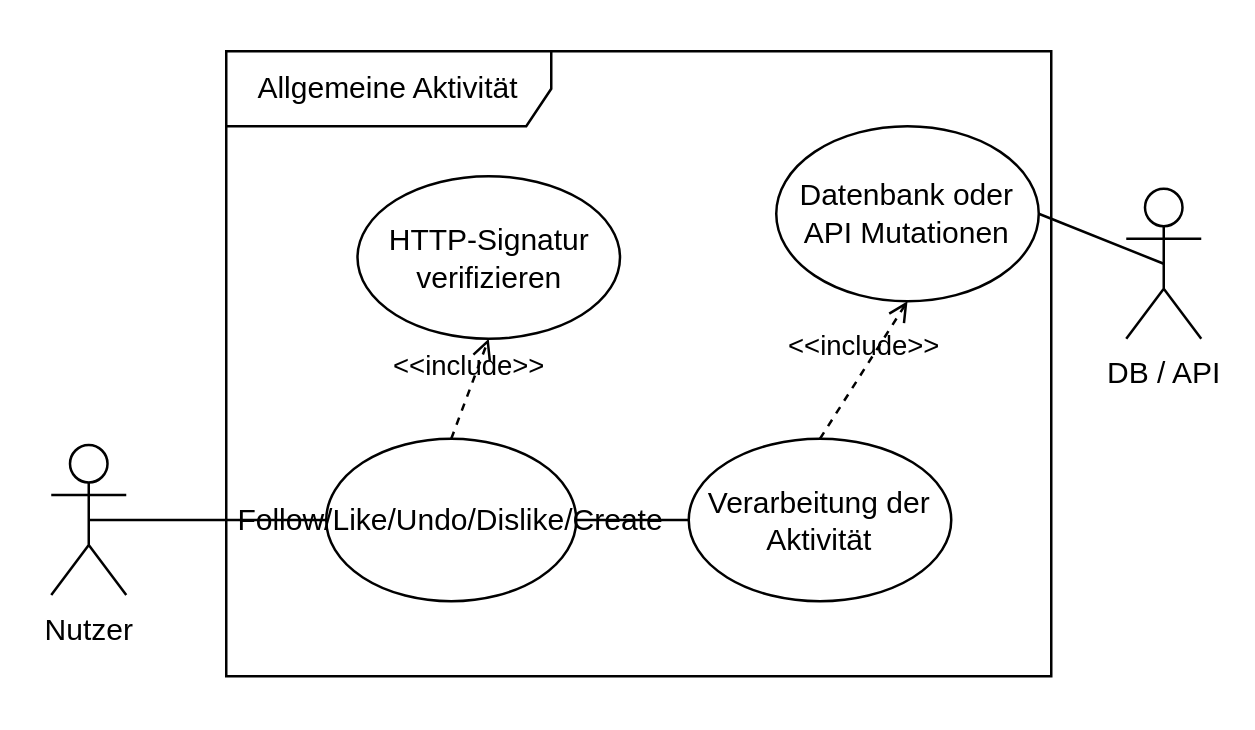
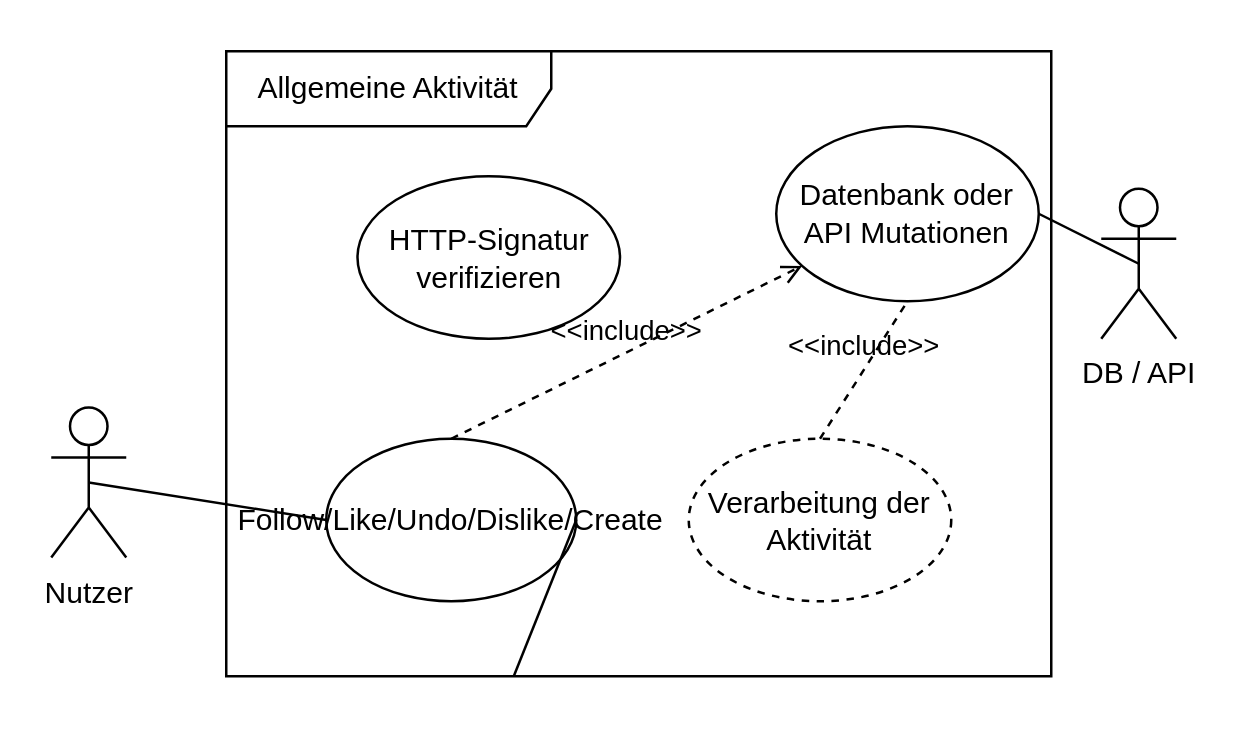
(1164, 264) -> (1139, 264)
(903, 309) -> (904, 306)
(469, 391) -> (625, 353)
(89, 520) -> (89, 483)
(633, 520) -> (546, 595)
(820, 520) -> (820, 520)
